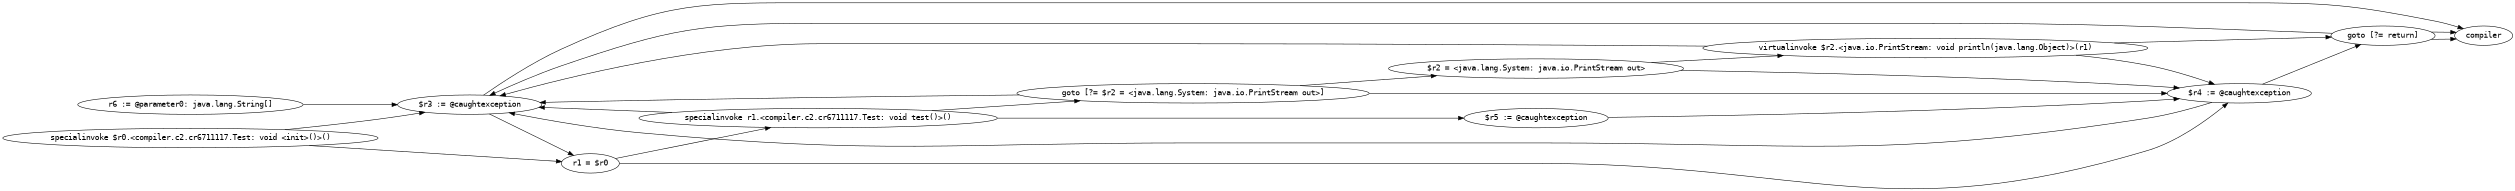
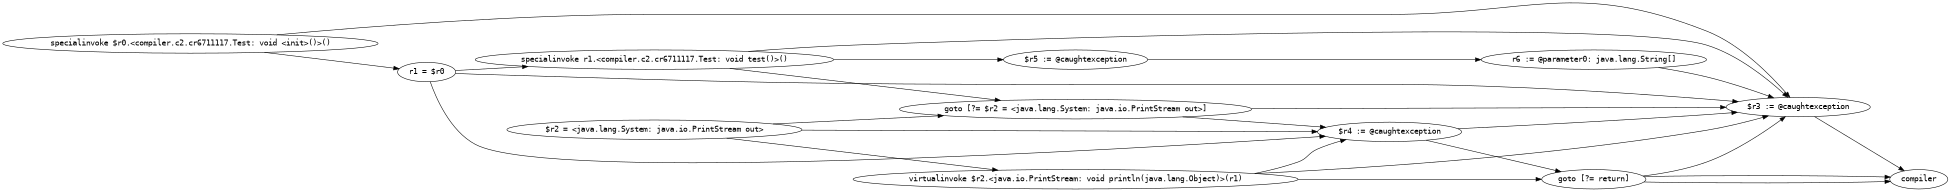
(1366, 81) -> (856, 120)
(1891, 111) -> (1312, 60)
(529, 133) -> (1094, 84)
